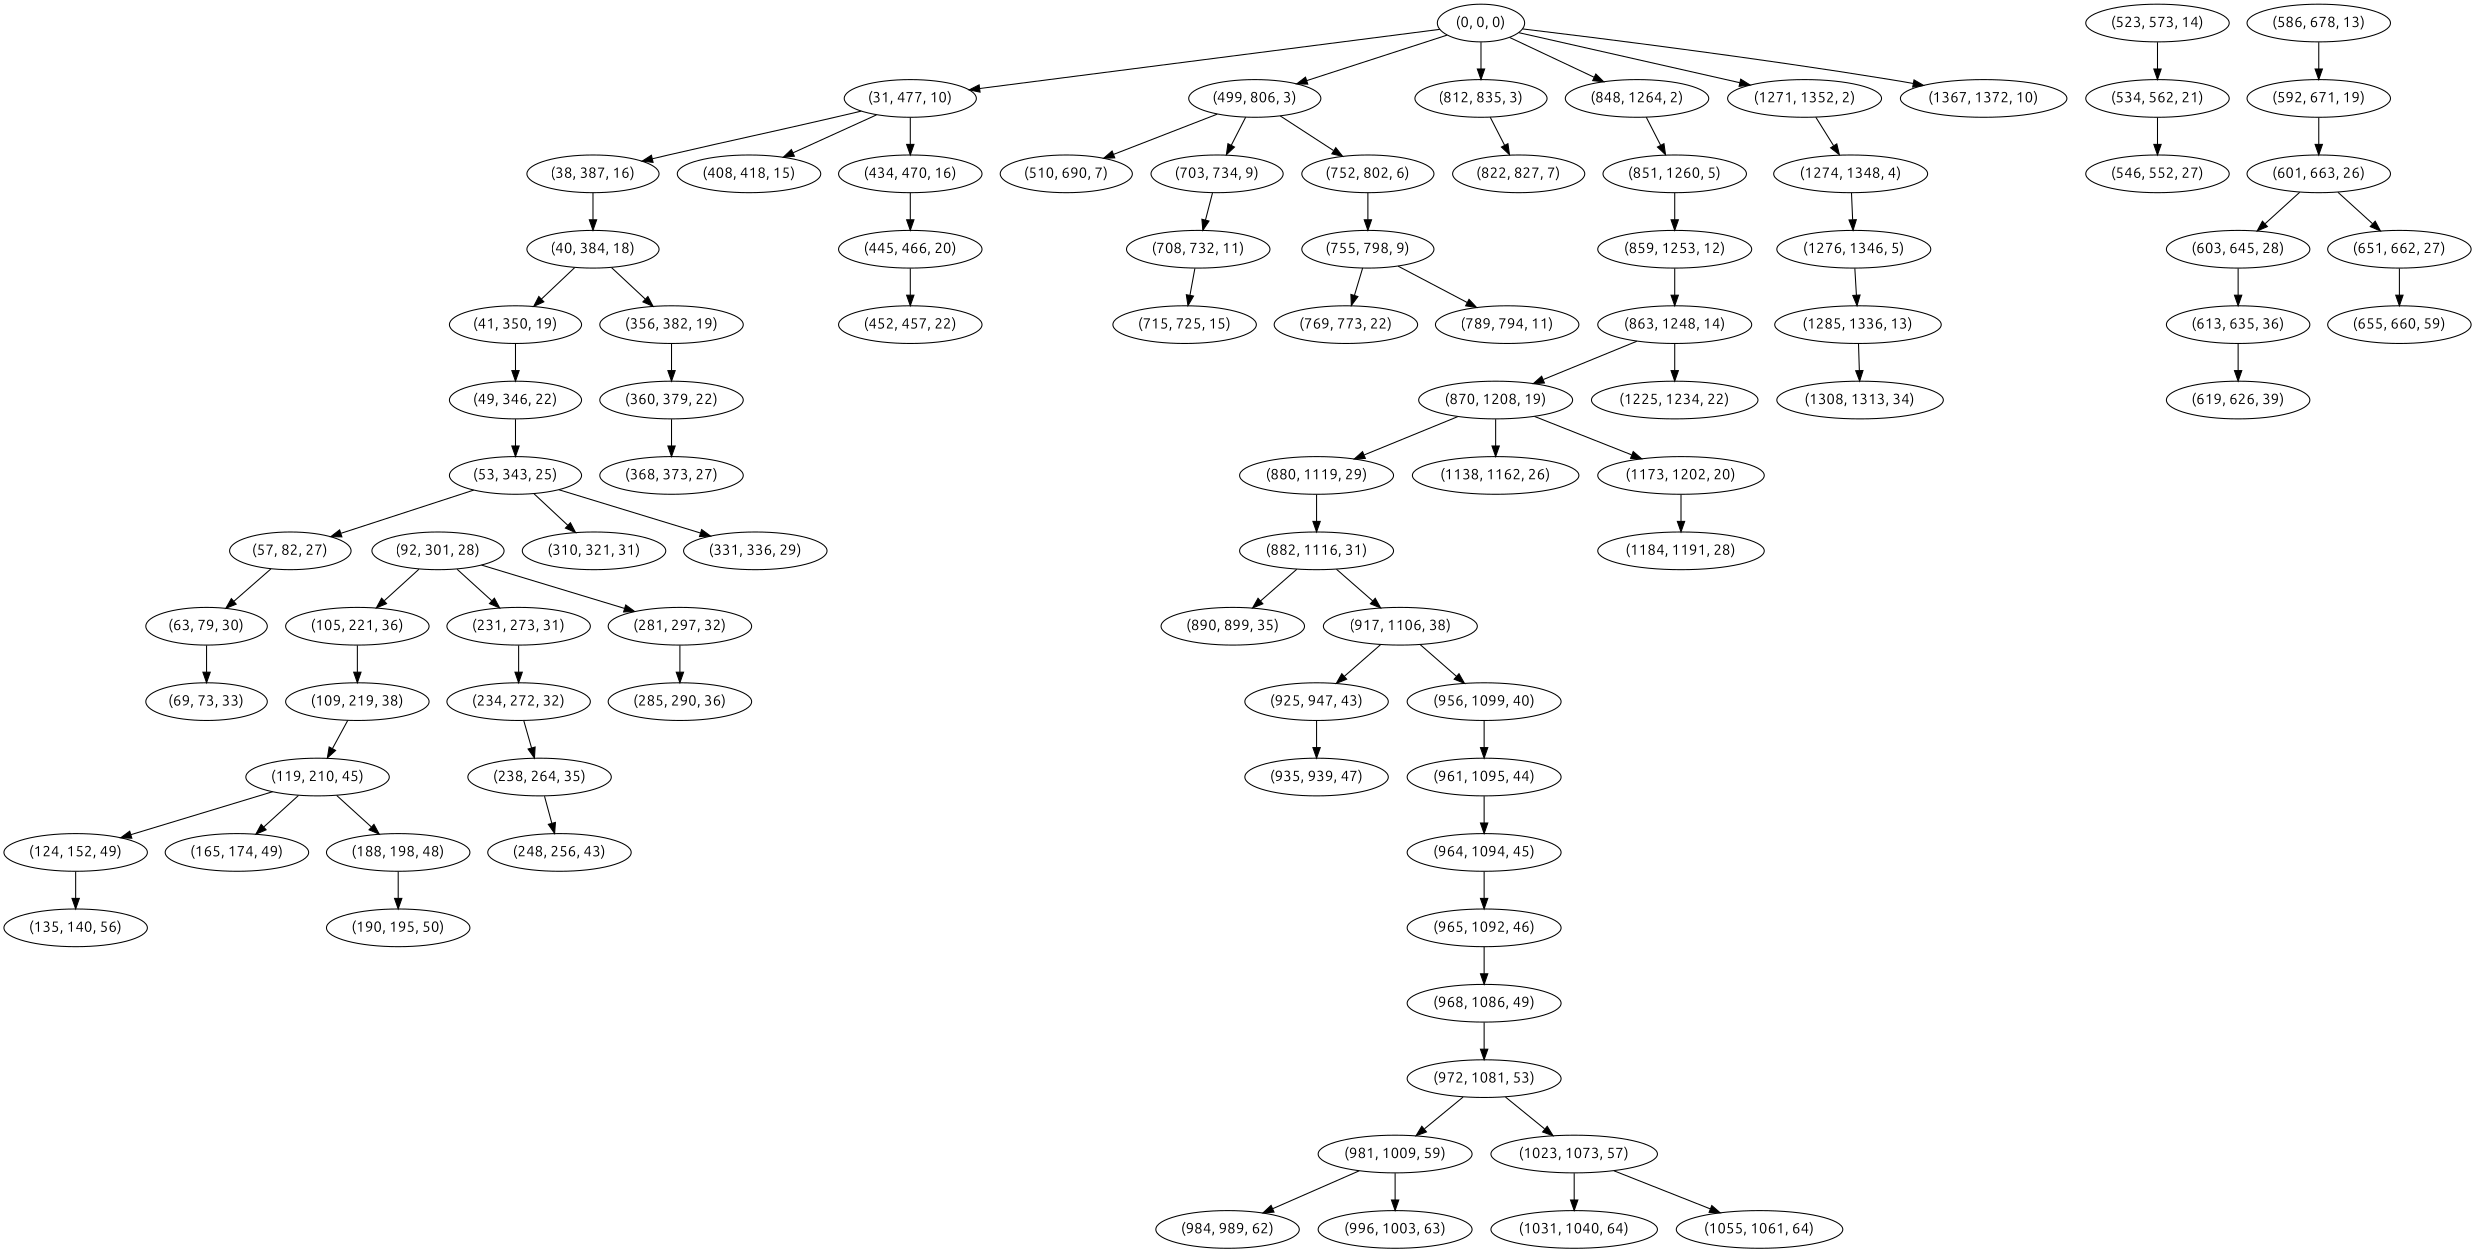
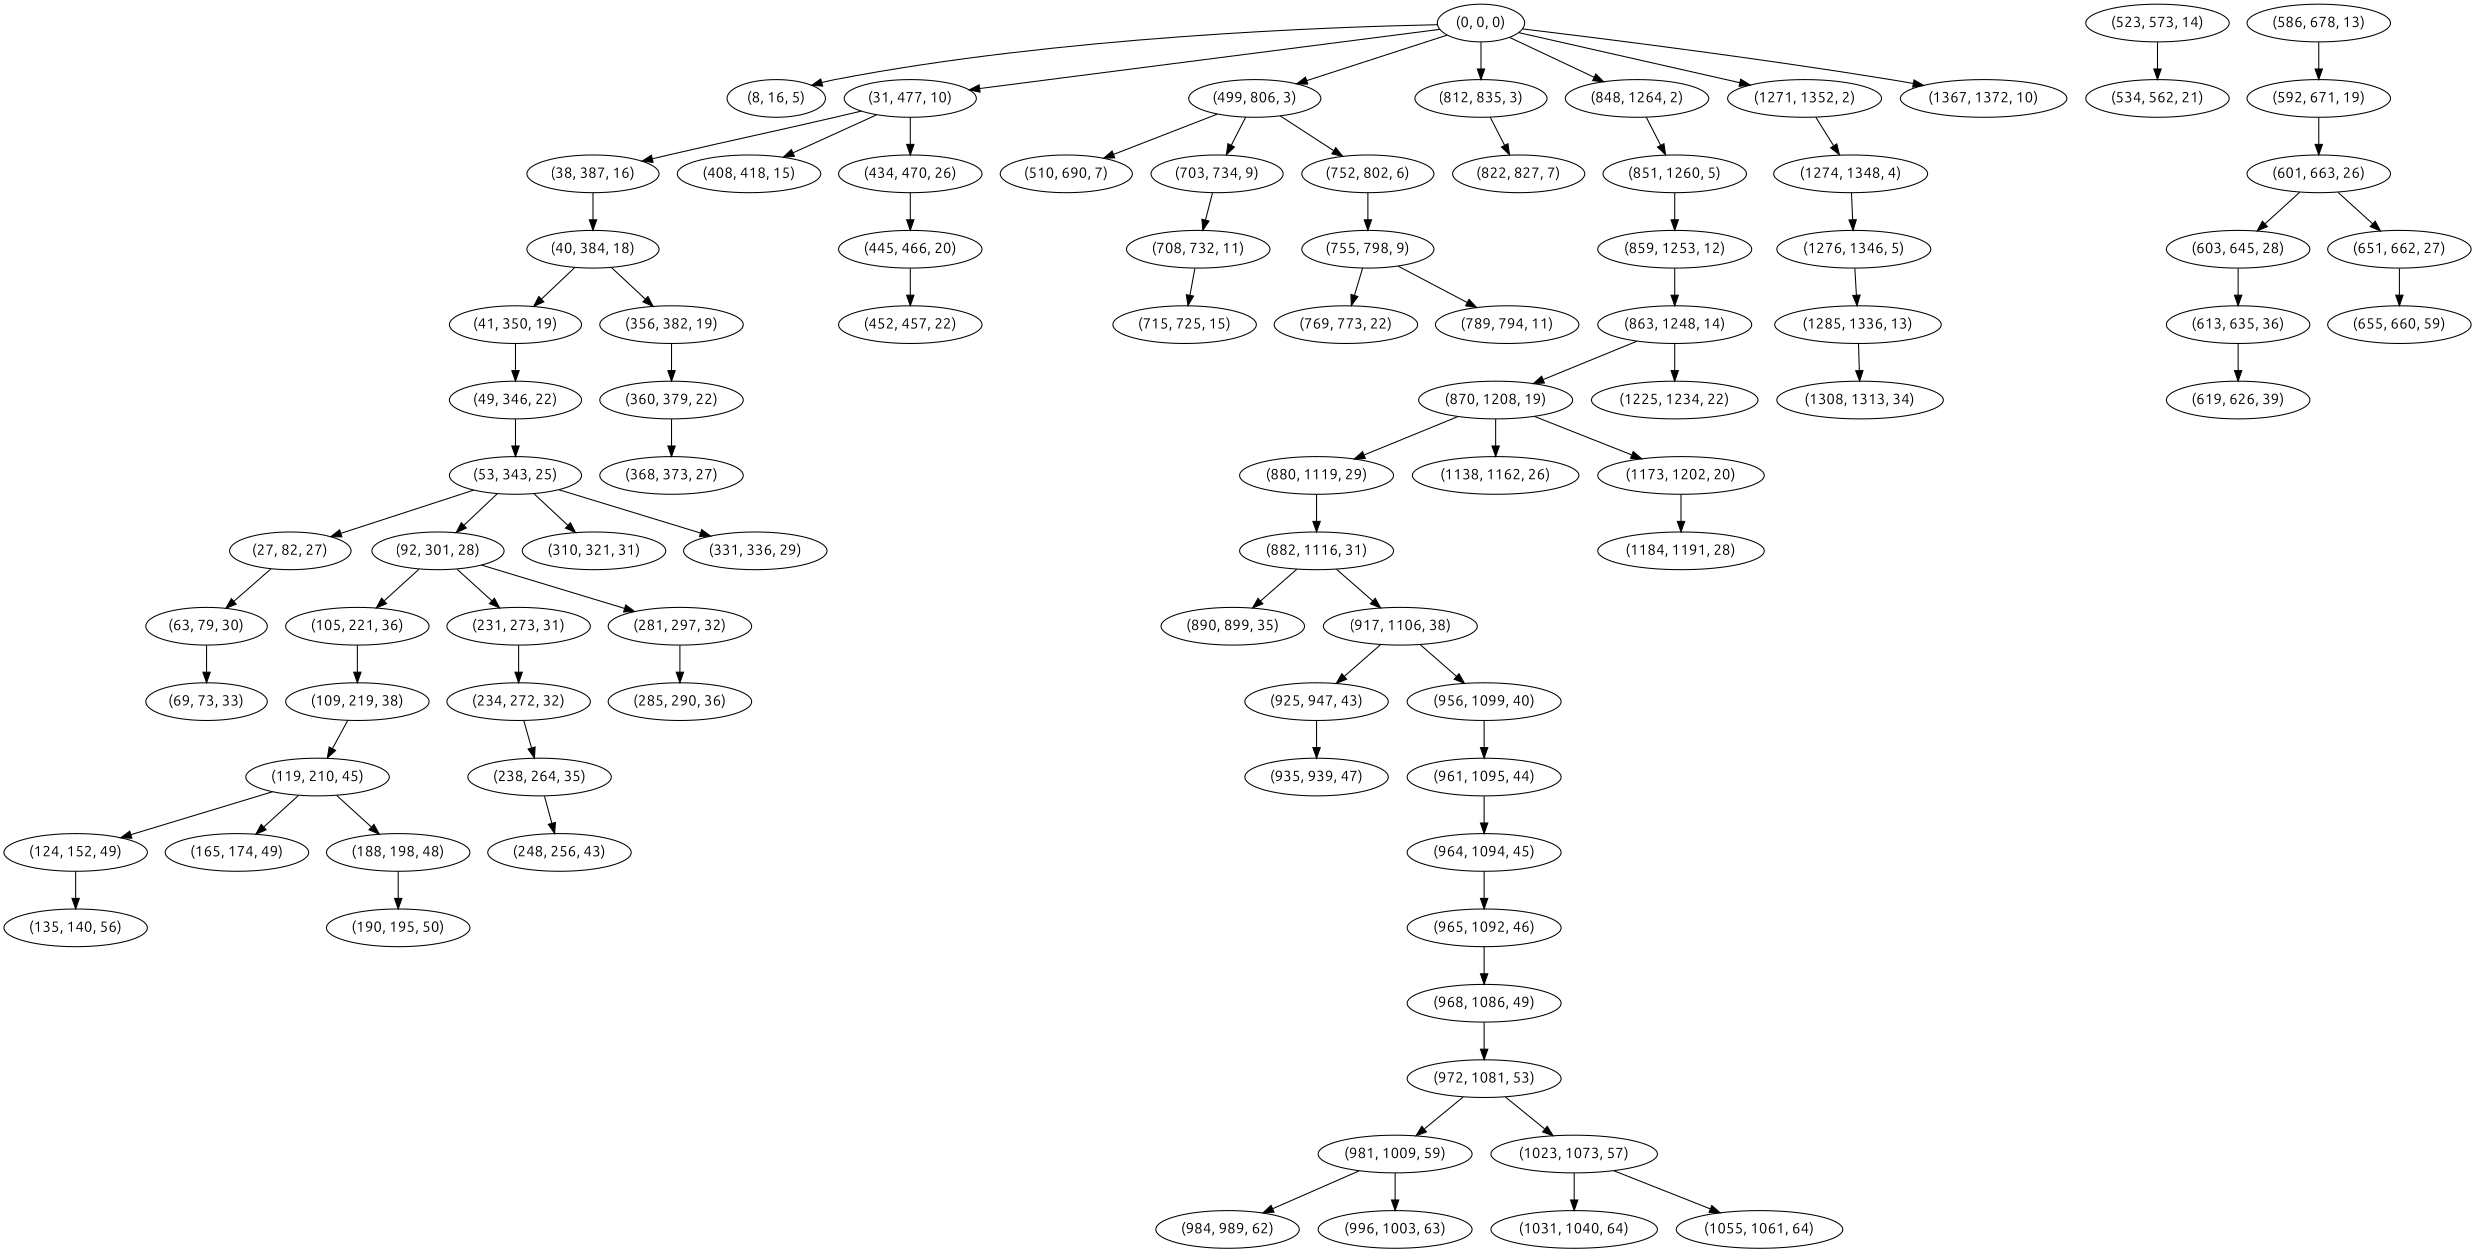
none -> (776, 98)
(910, 174) -> (910, 174)
(2157, 174) -> none
none -> (480, 510)
(290, 551) -> (290, 551)
